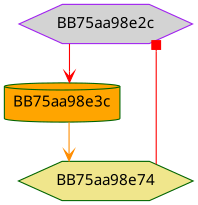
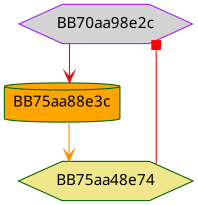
(106, 24) -> (106, 24)
(62, 102) -> (62, 102)
(106, 181) -> (106, 181)
